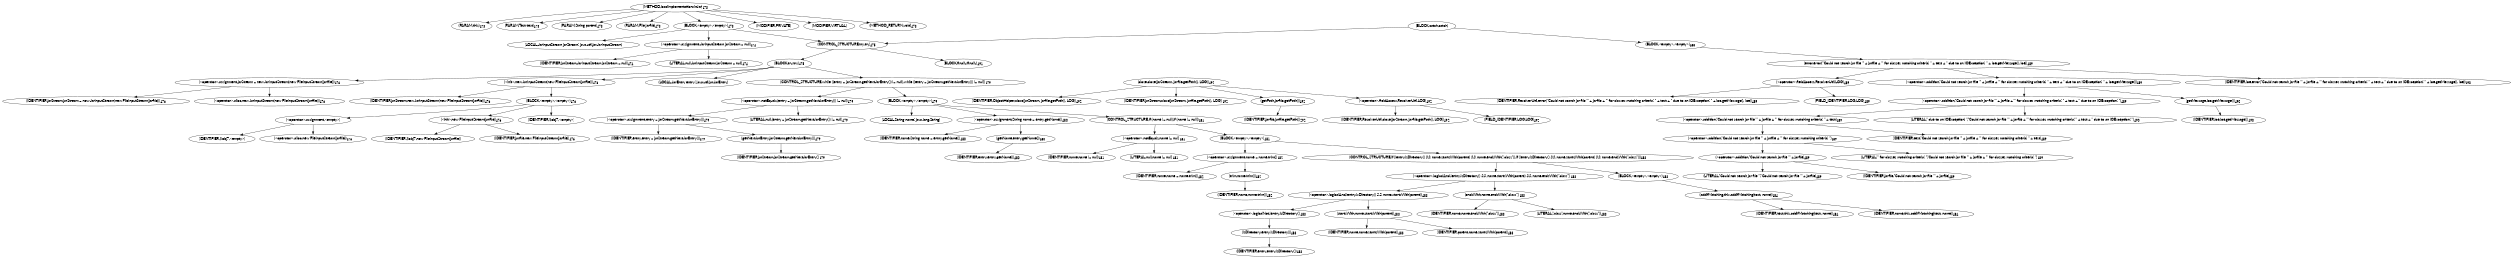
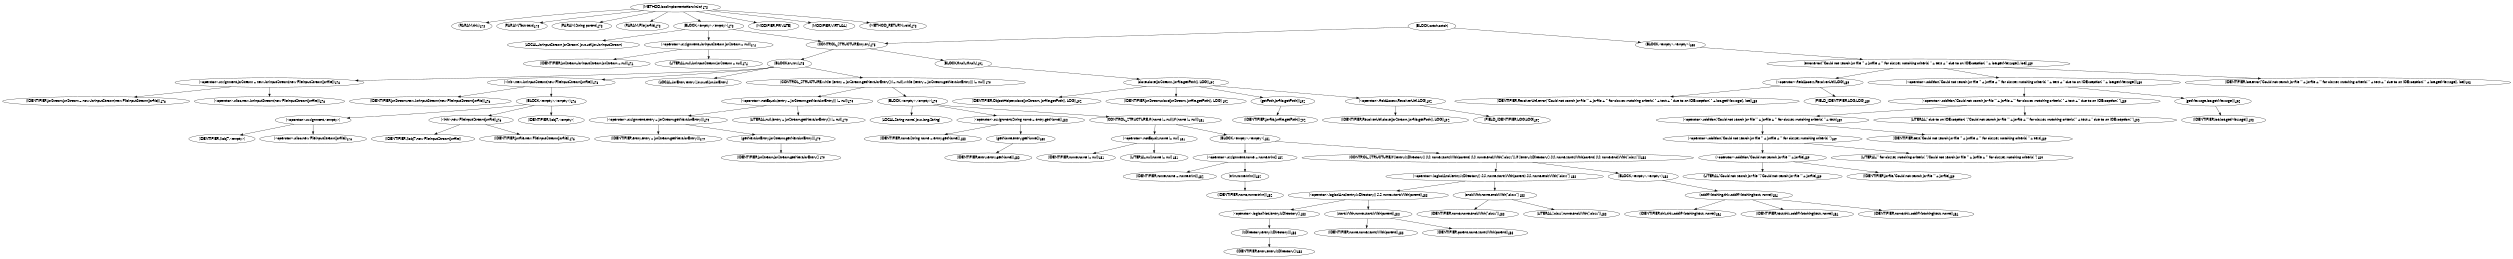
none -> (1062, 72)
none -> (1680, 214)
